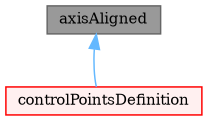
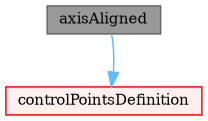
(94, 68) -> (114, 53)
